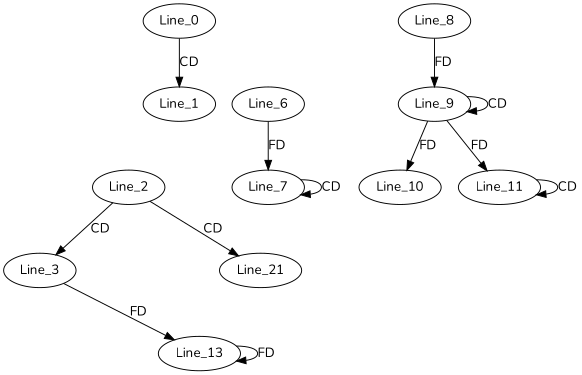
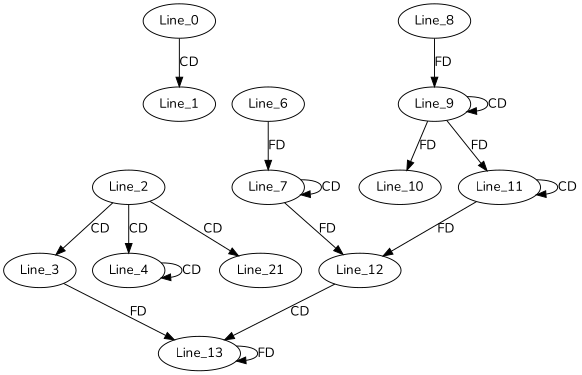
none -> (129, 270)
none -> (360, 270)
